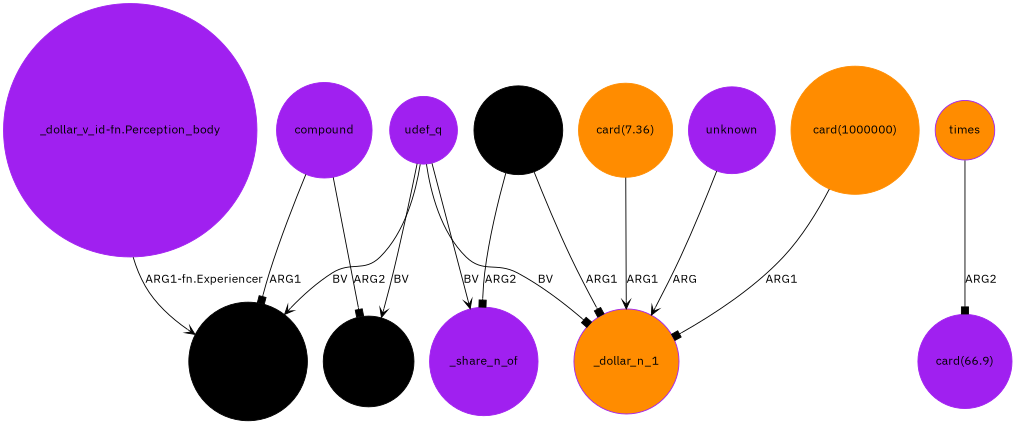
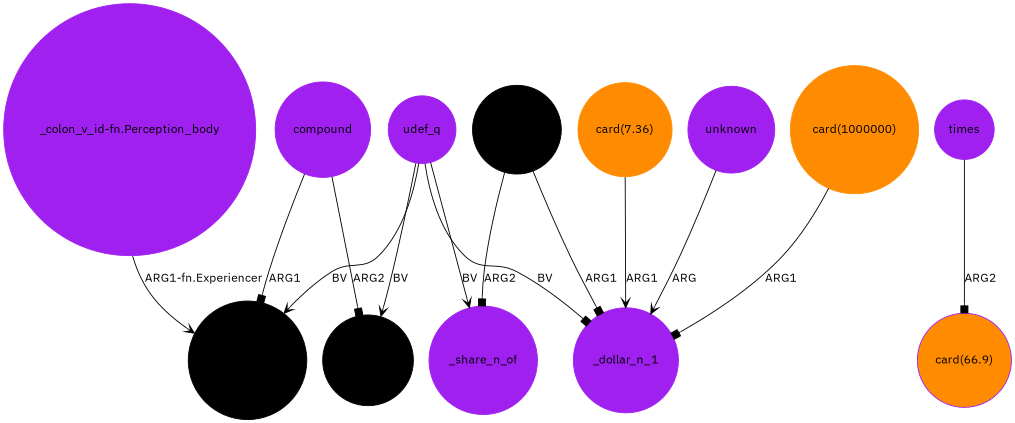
(130, 130) -> (130, 130)
(965, 130) -> (964, 130)
(626, 361) -> (626, 360)
(965, 361) -> (964, 360)
